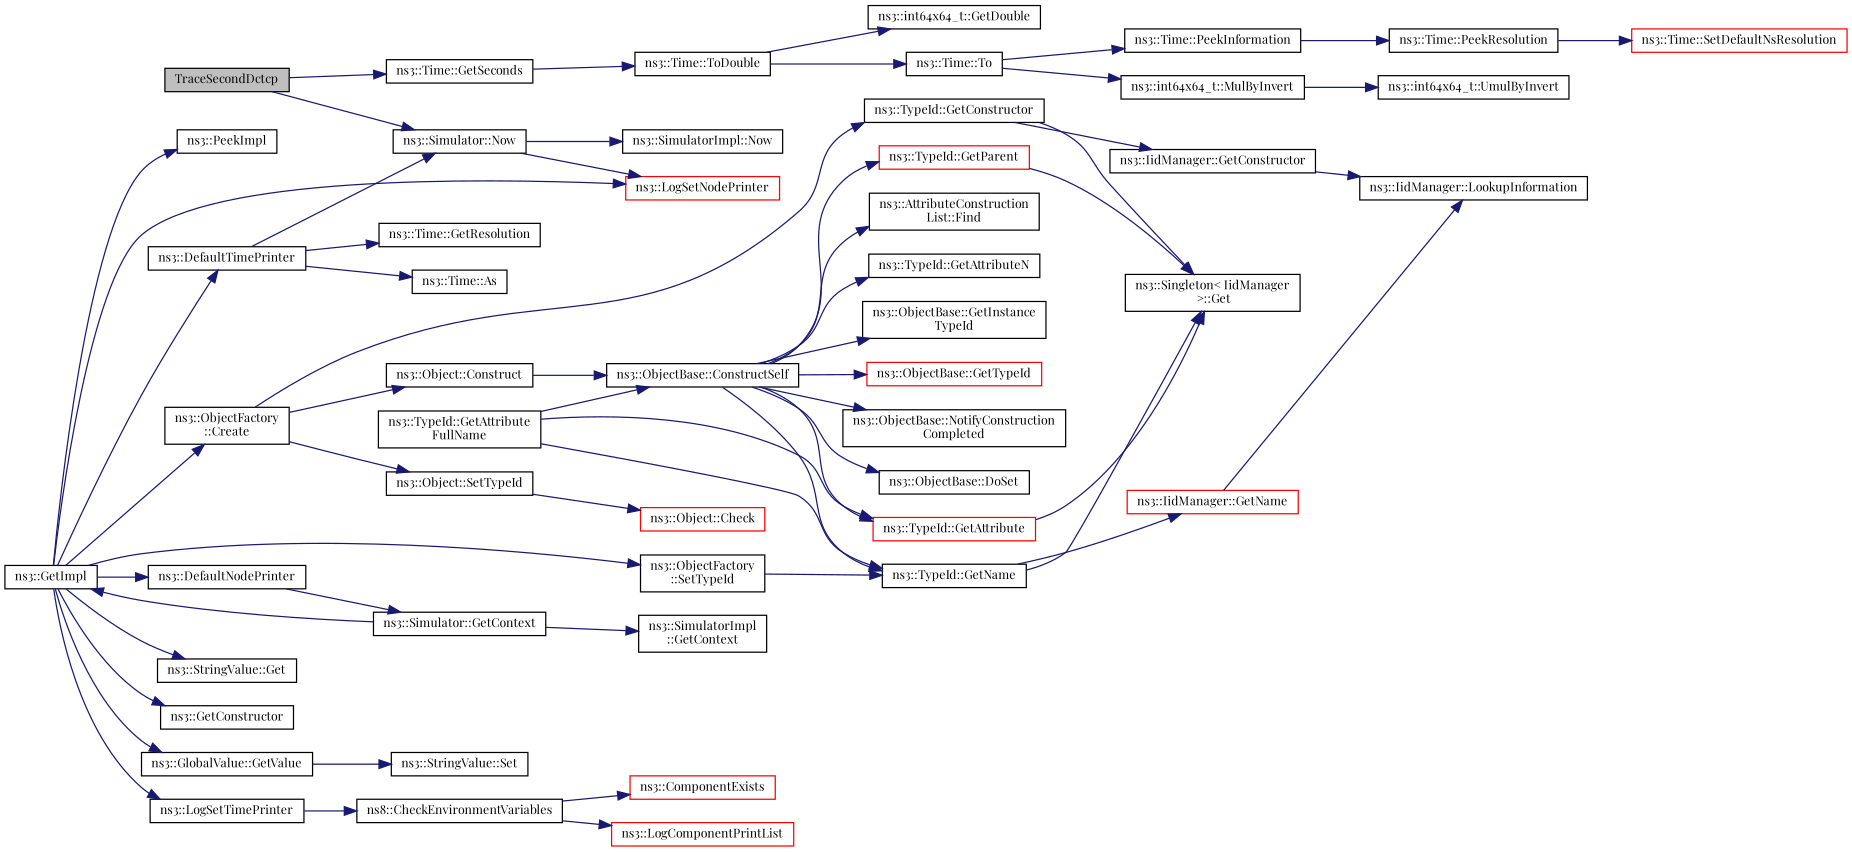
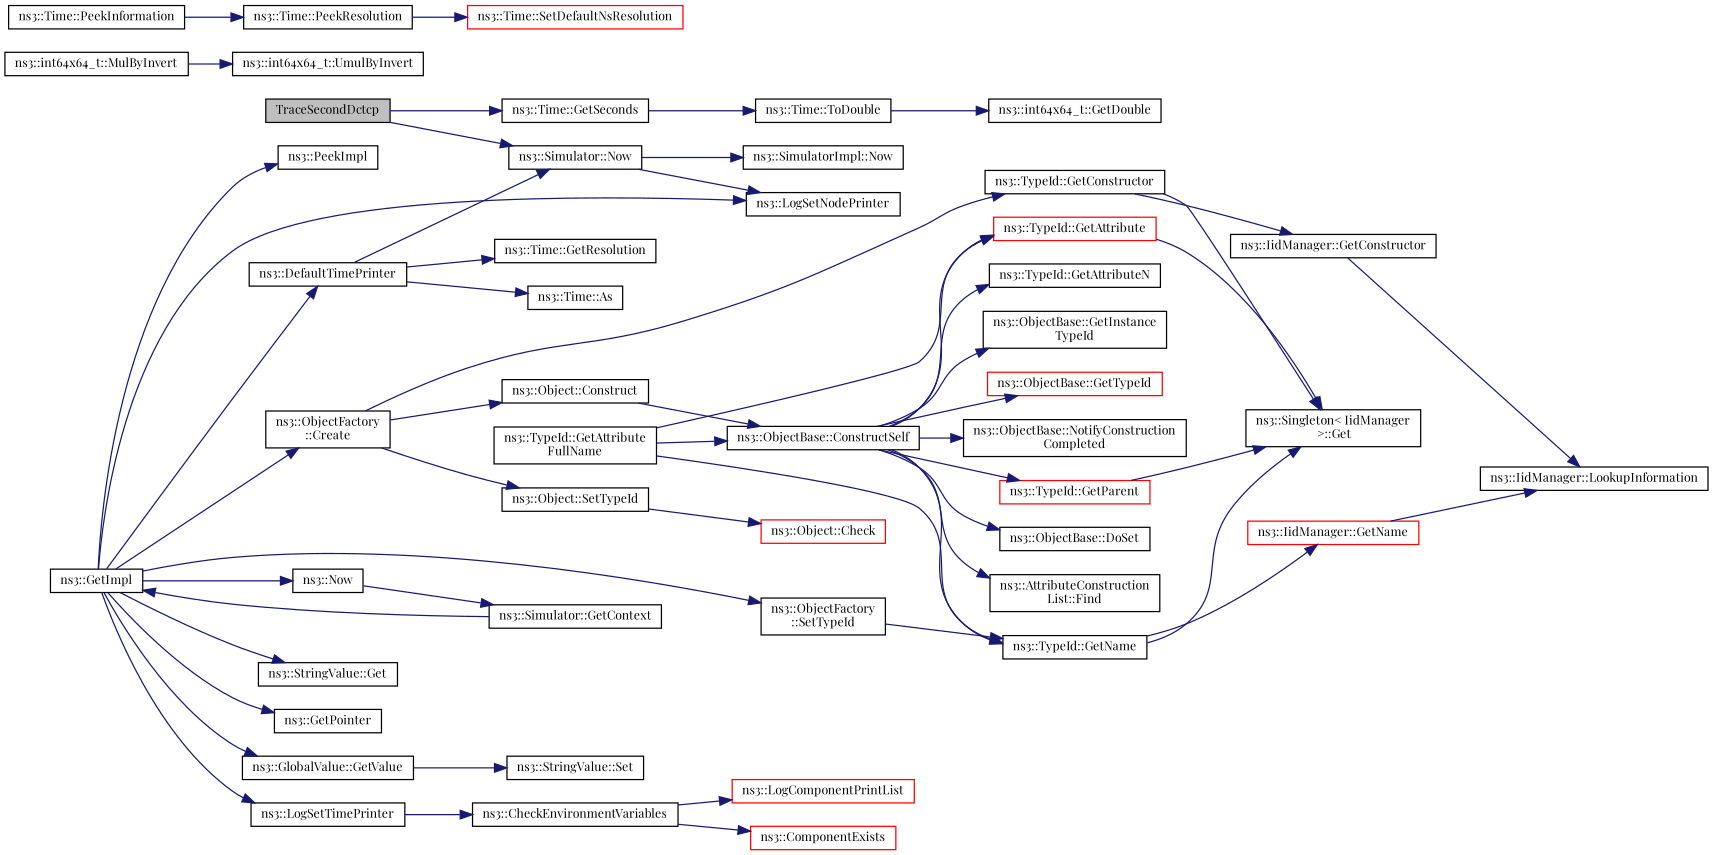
(954, 64) -> none
(703, 188) -> (823, 204)
(227, 577) -> (328, 581)
(703, 634) -> none
(227, 717) -> (328, 721)
(460, 811) -> (575, 815)
